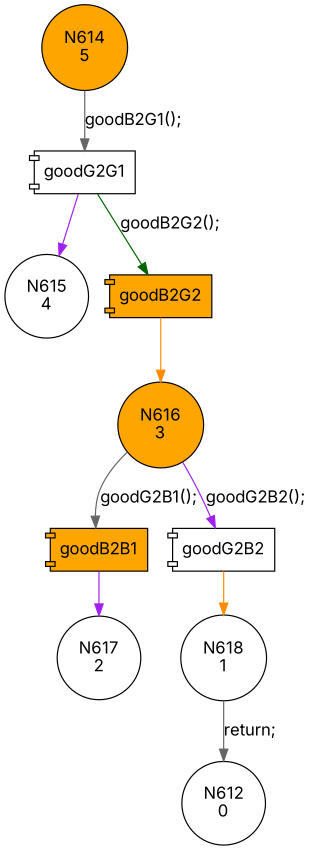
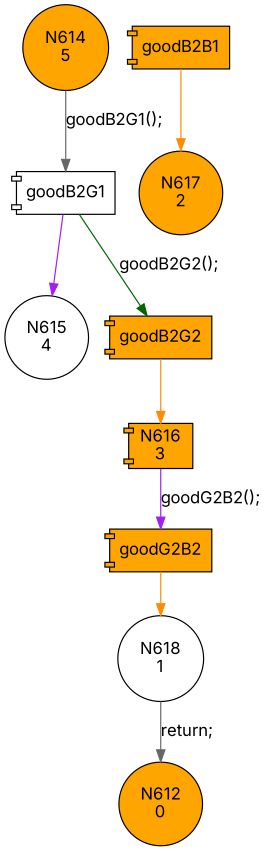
(85, 172) -> (66, 193)
(161, 425) -> (161, 446)
(104, 481) -> none
(224, 550) -> (161, 550)
(99, 588) -> (181, 104)
(99, 658) -> (181, 193)
(224, 803) -> (161, 804)
